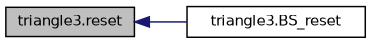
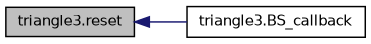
(276, 22) -> (276, 22)
